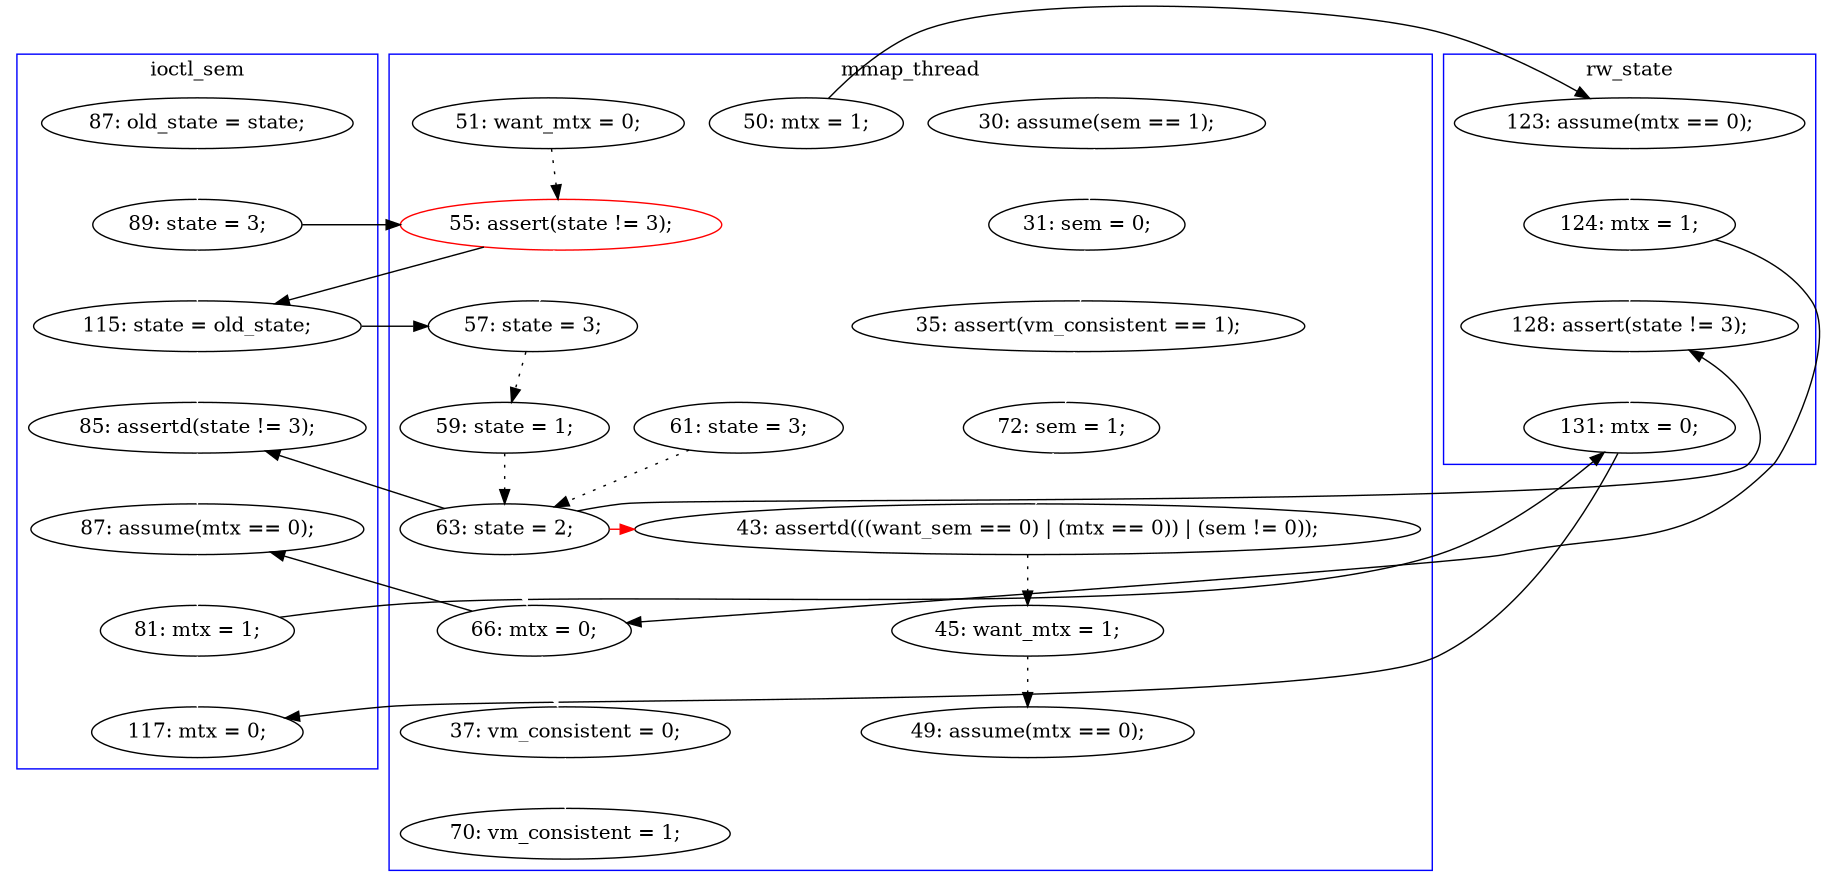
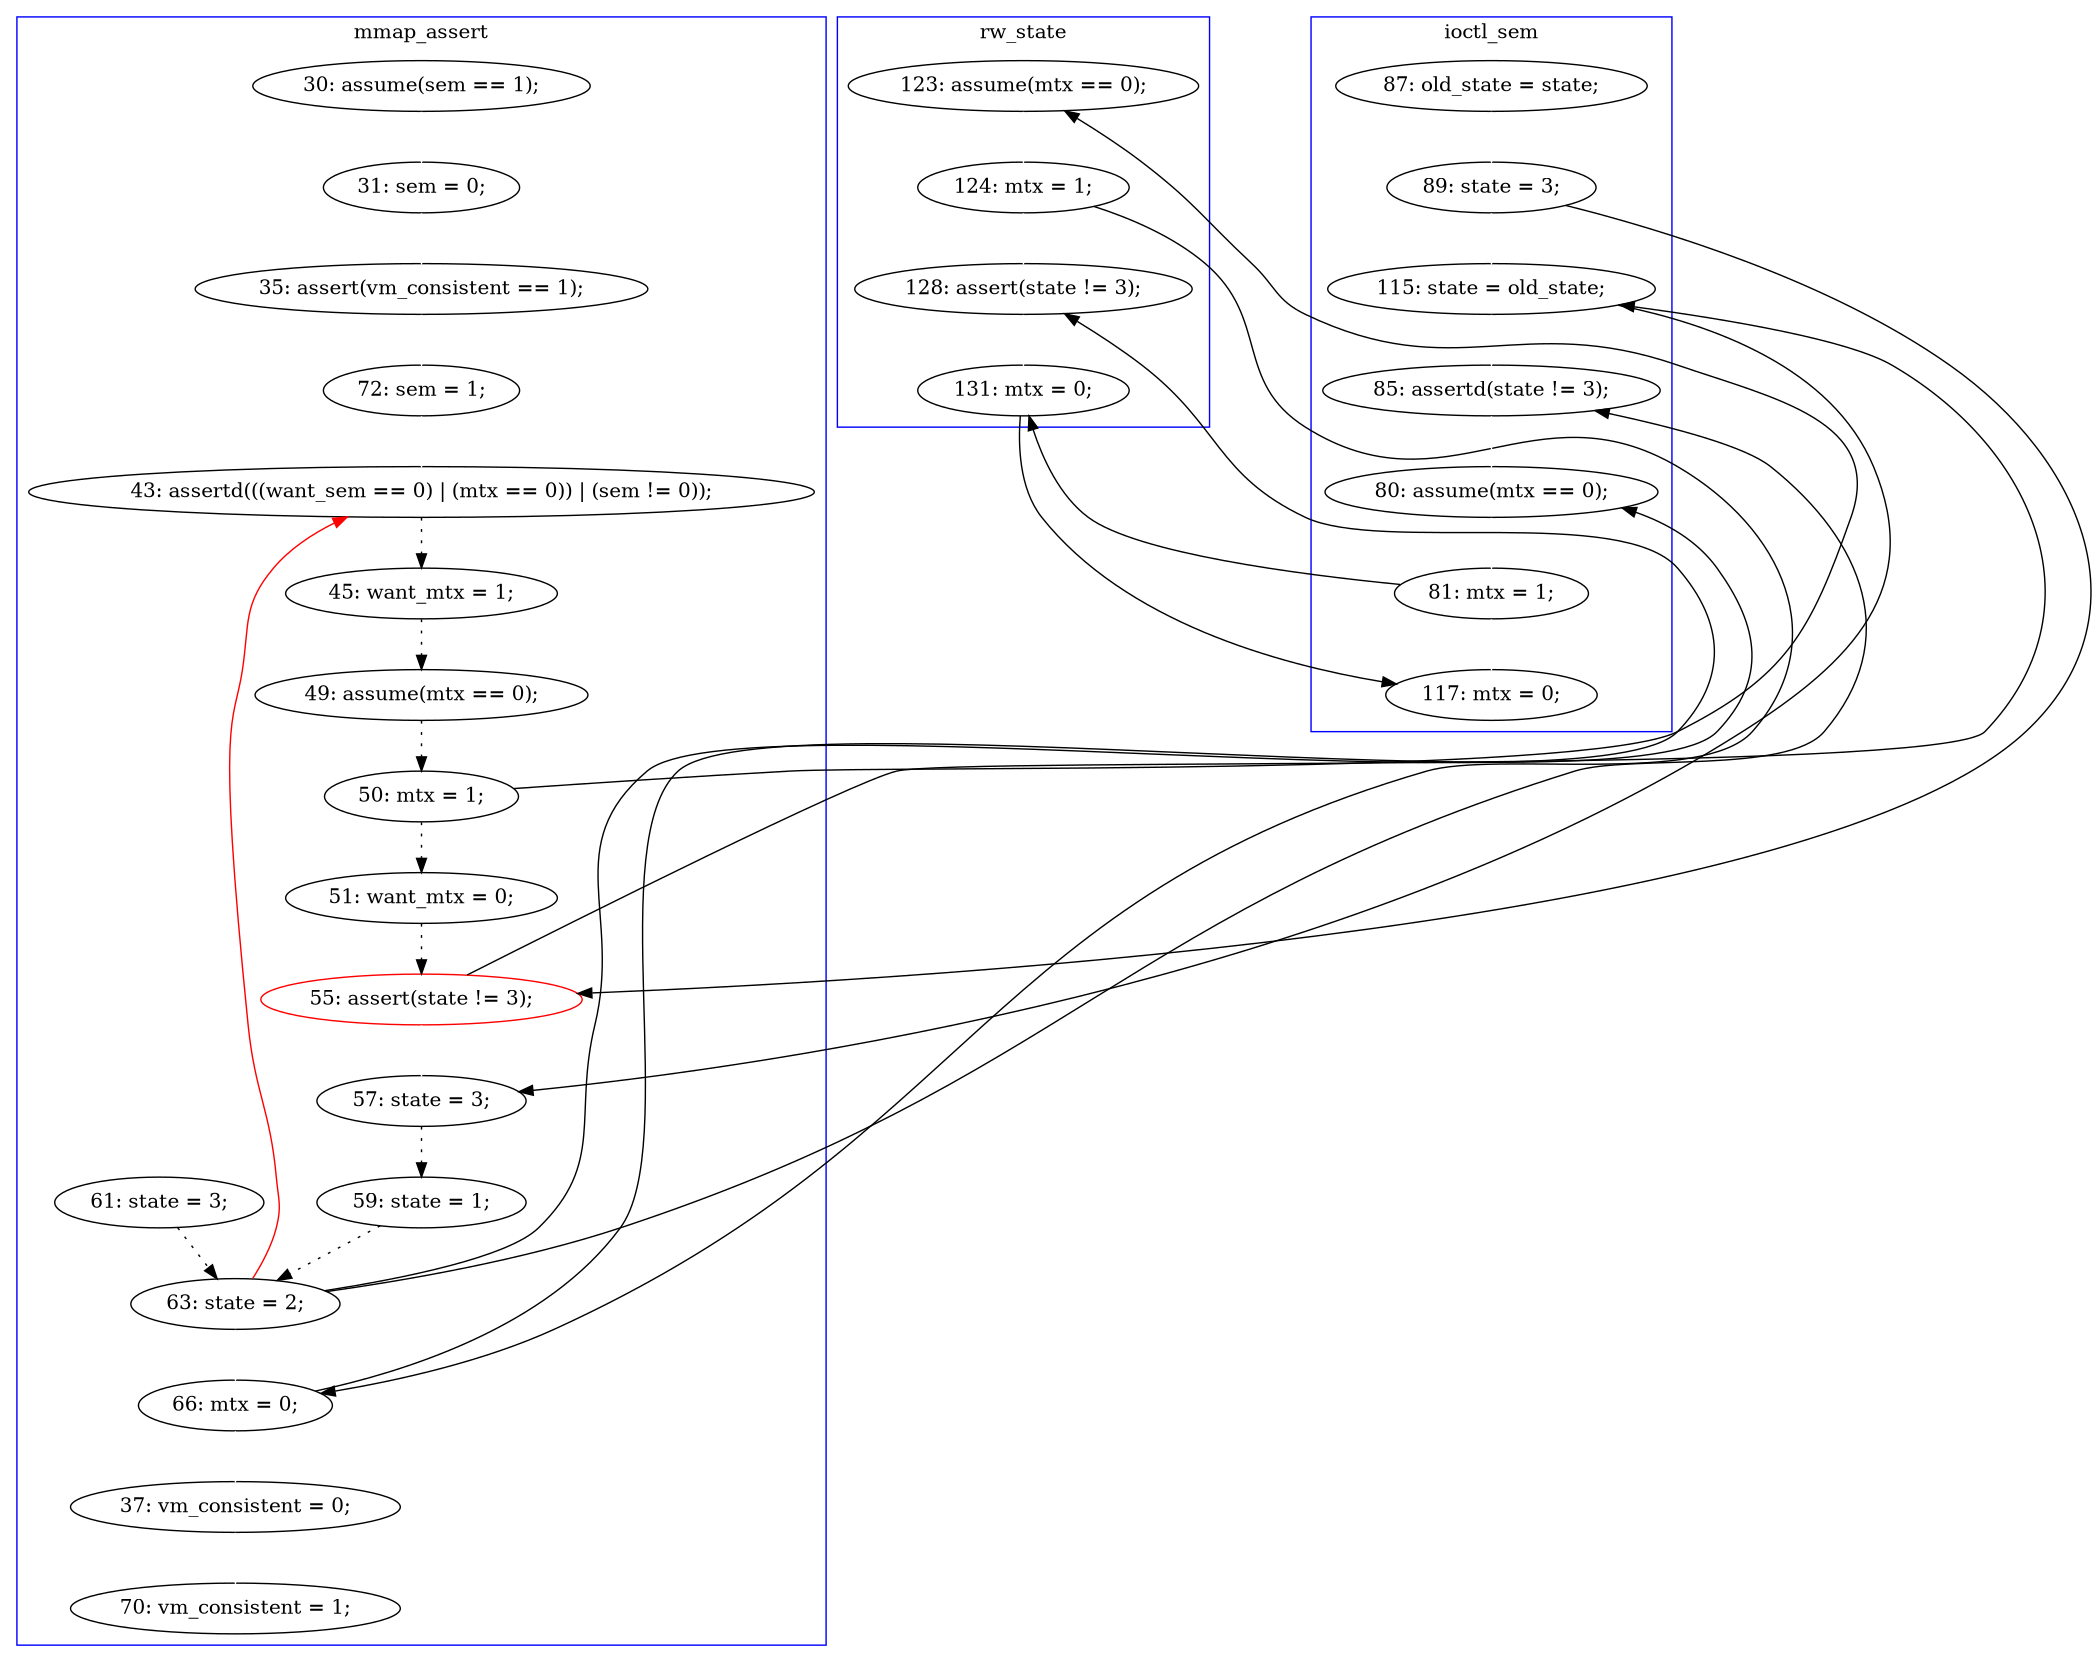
(911, 70) -> (422, 33)
(197, 529) -> (1491, 492)
none -> (422, 739)
none -> (422, 840)
